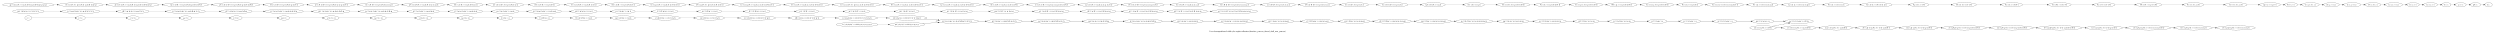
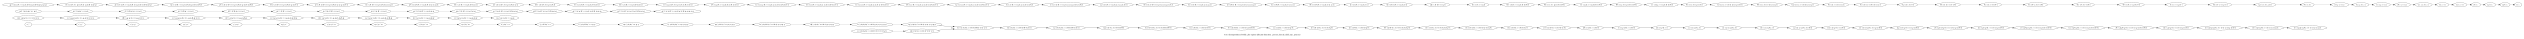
(545, 11) -> none
(1780, 25) -> (1819, 28)
